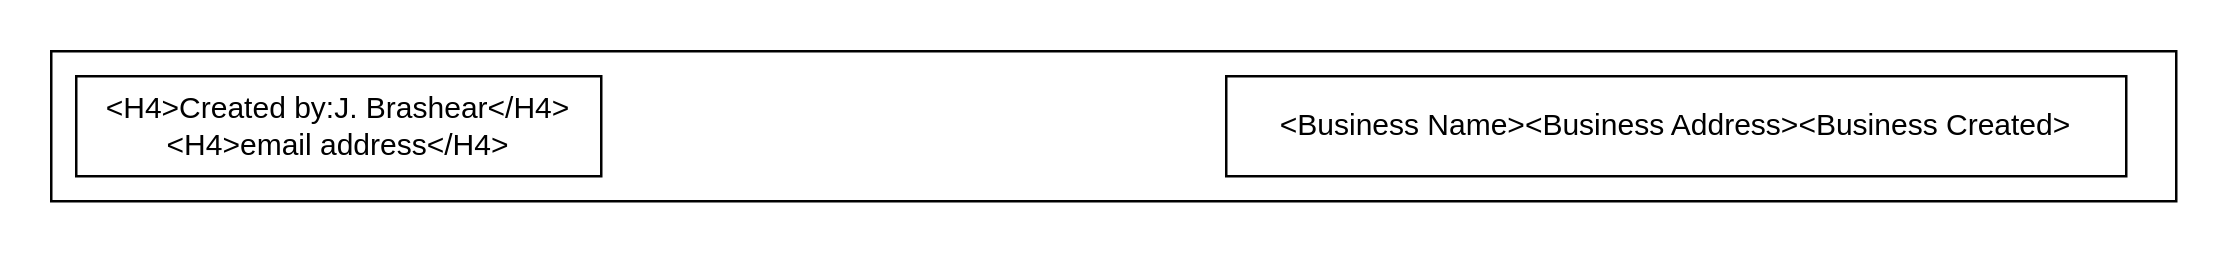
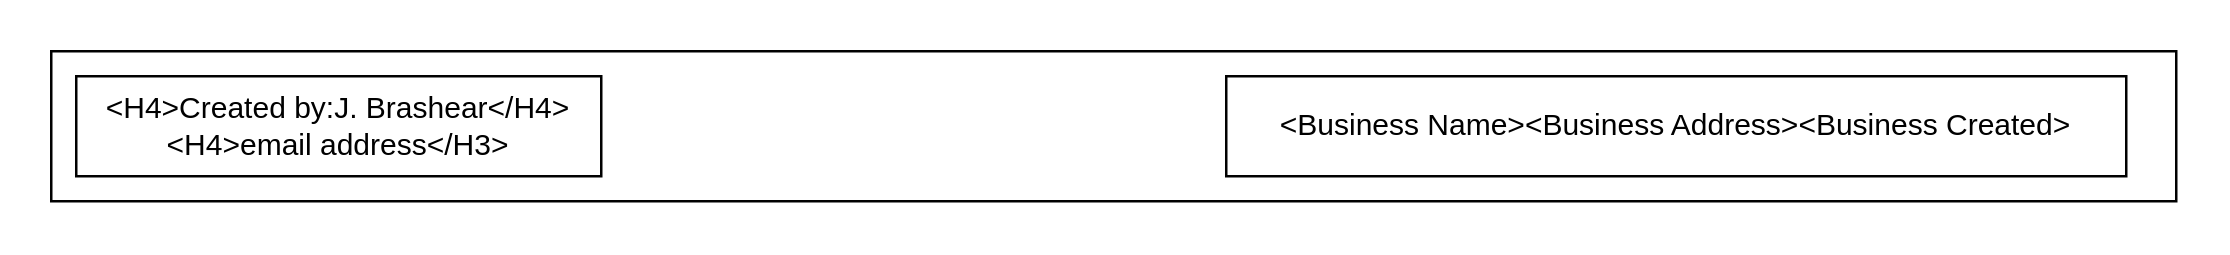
(339, 126) -> (339, 126)
